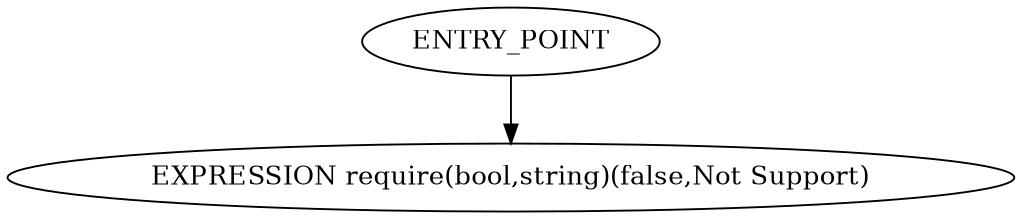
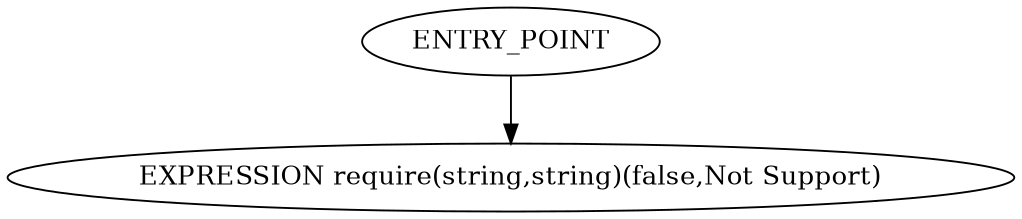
(511, 178) -> (511, 178)
